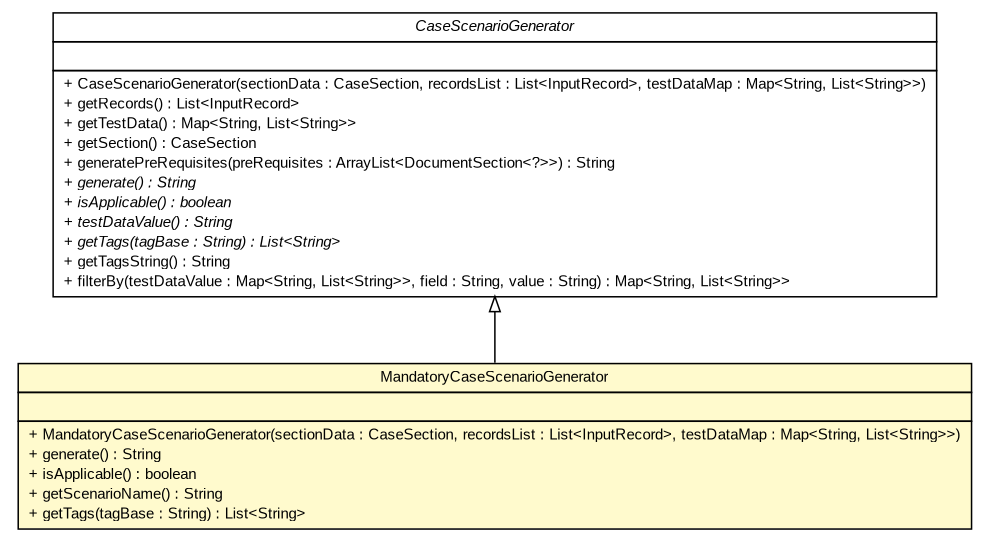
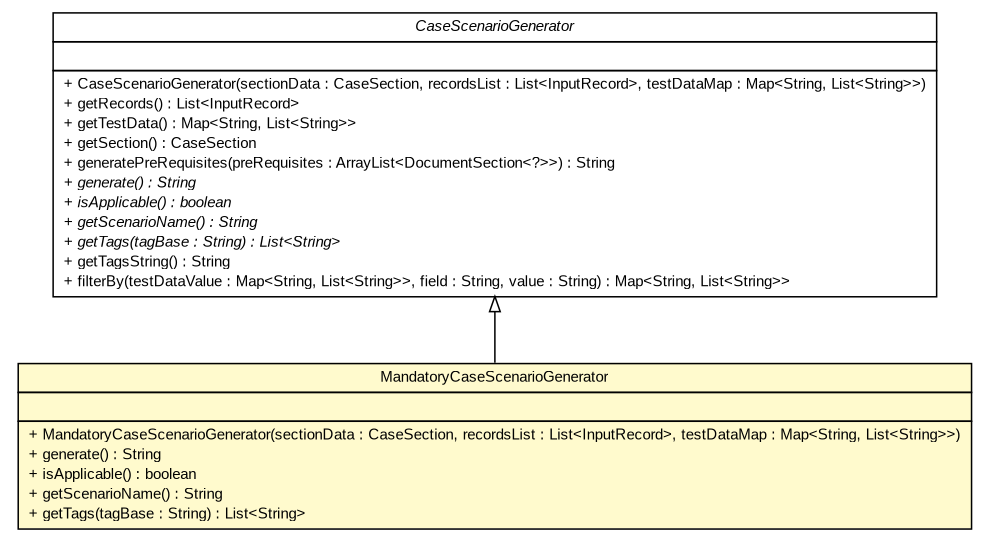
(149, 222) -> (161, 222)
